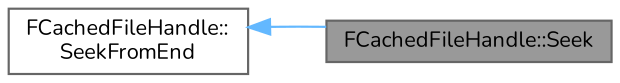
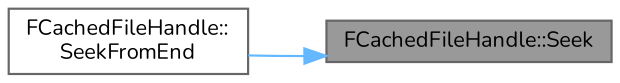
(298, 27) -> (276, 56)
